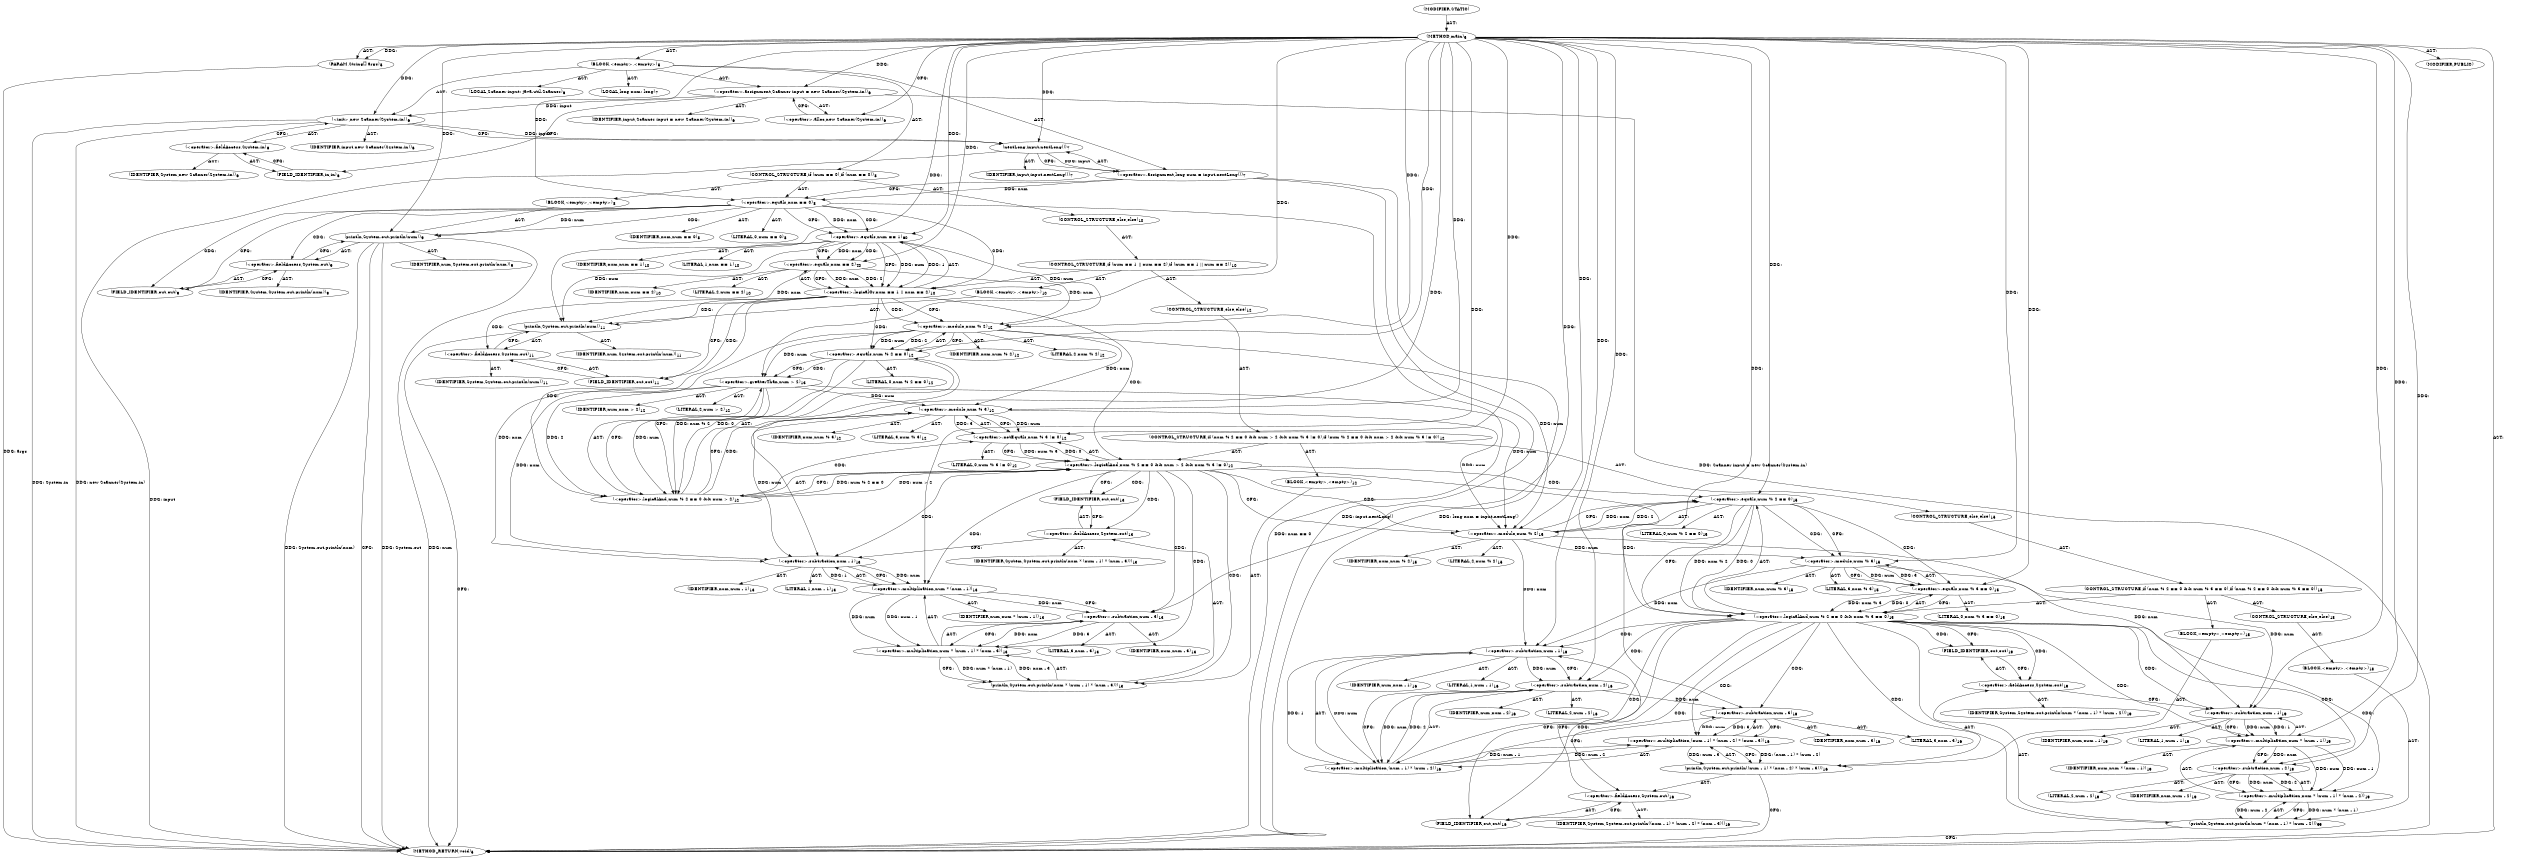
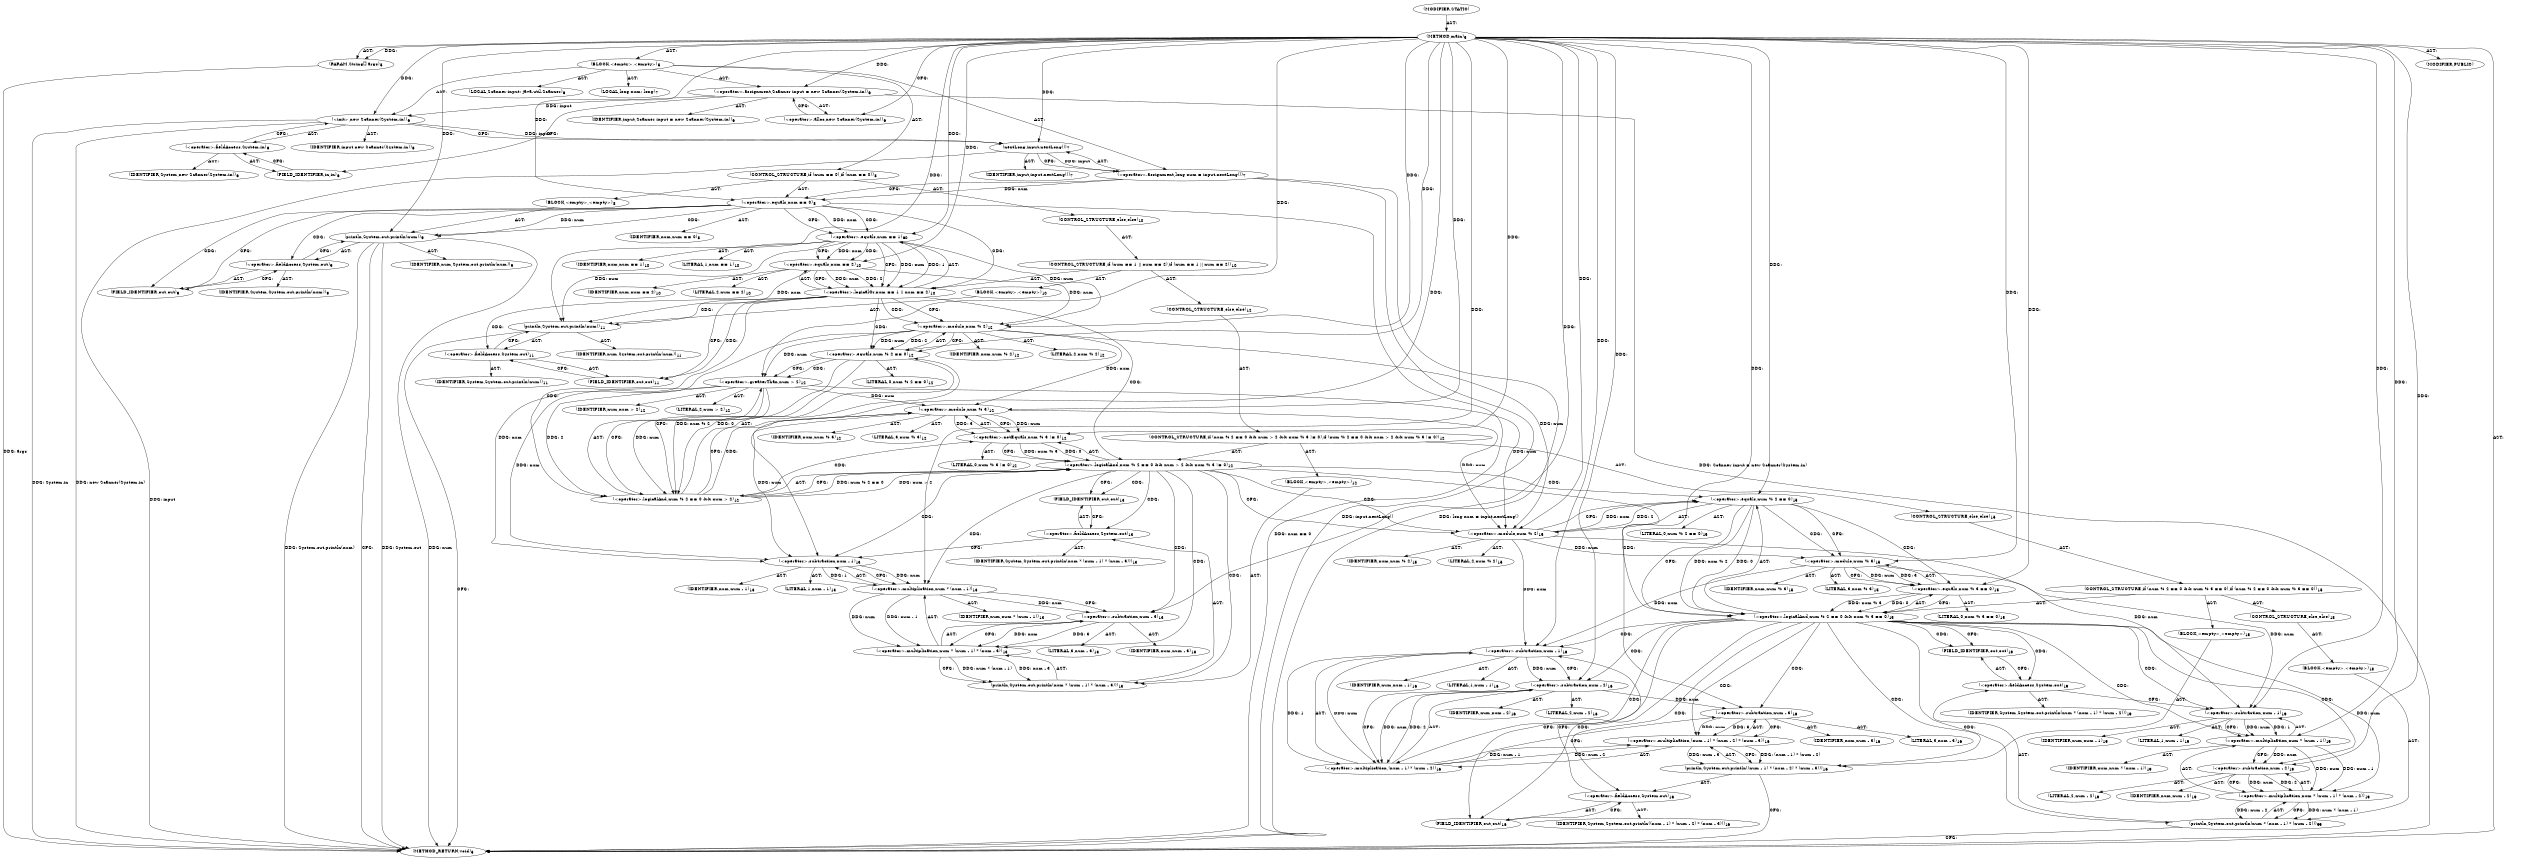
(759, 237) -> none
(859, 264) -> (859, 264)
(803, 382) -> (803, 382)
(2369, 713) -> (2369, 713)
(1971, 727) -> (1971, 727)
